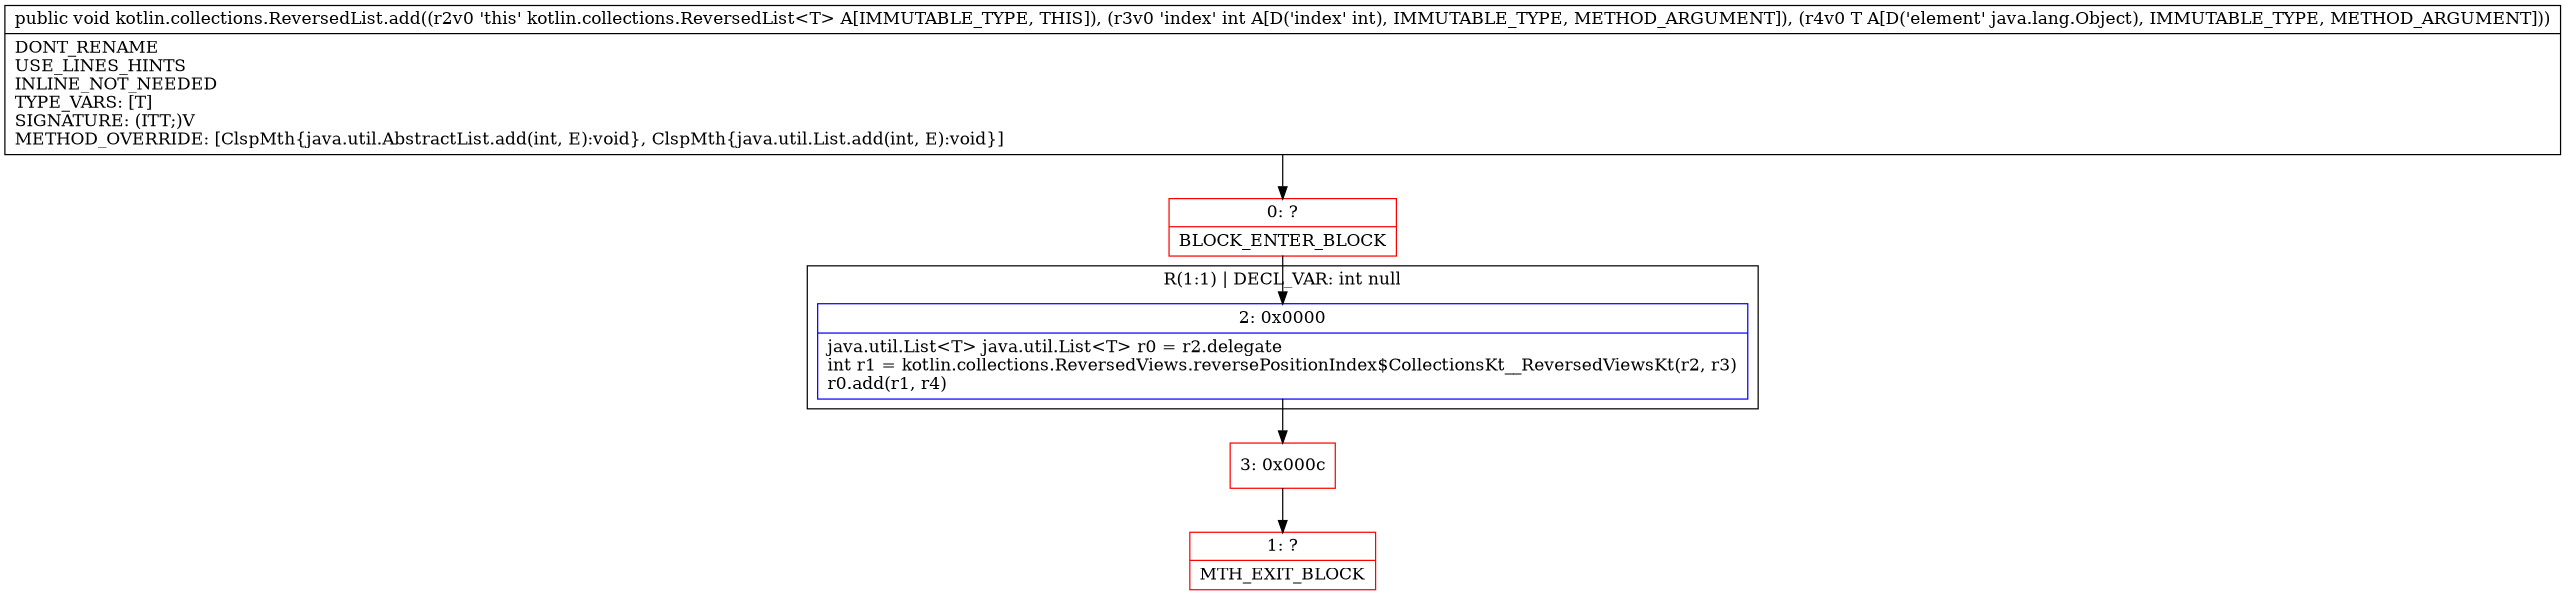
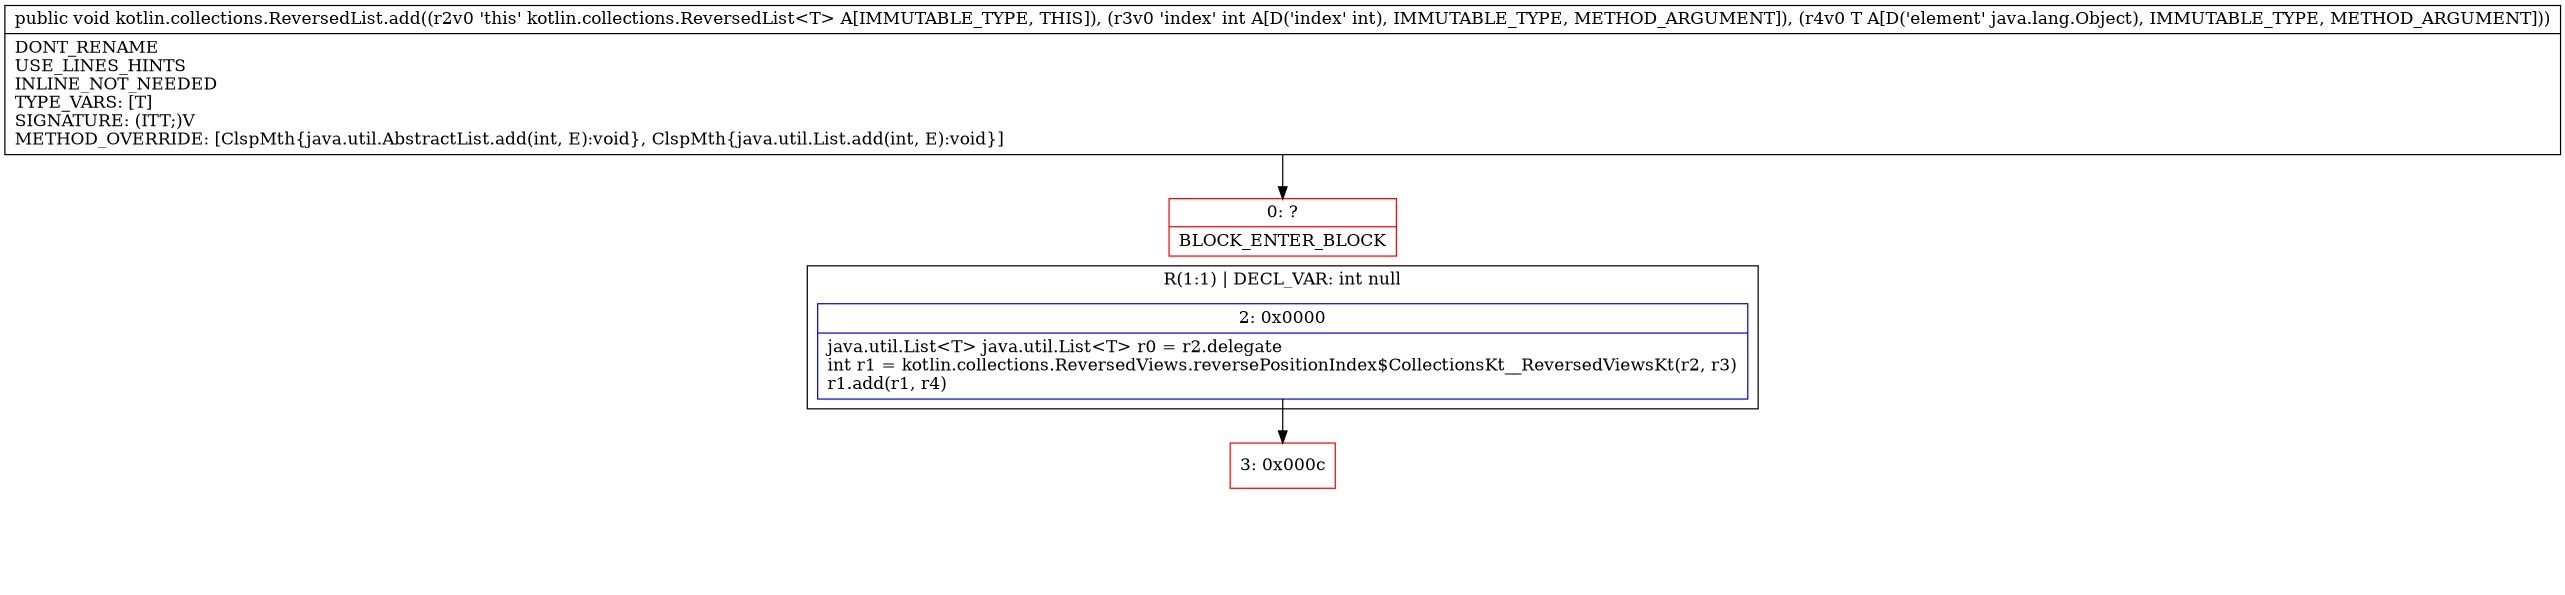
(1283, 274) -> none
(887, 384) -> (887, 384)
(1283, 561) -> none
